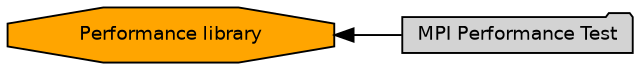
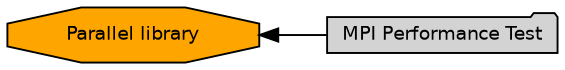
(171, 35) -> (133, 35)
